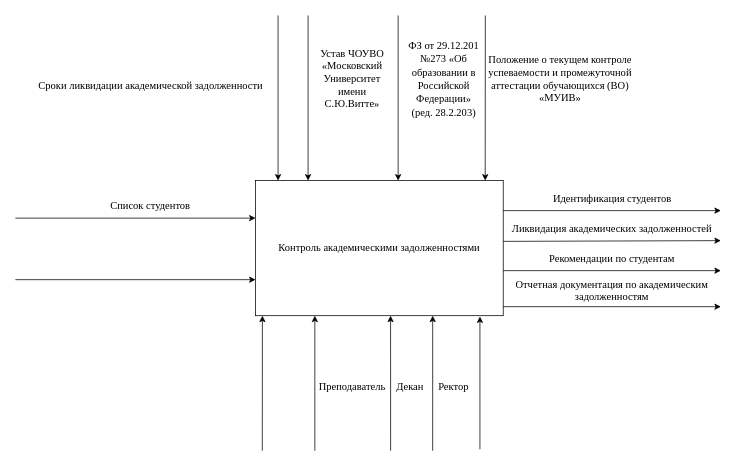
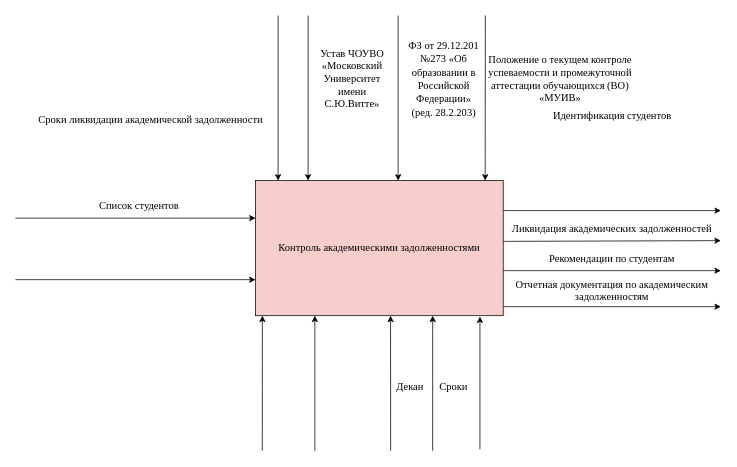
(150, 87) -> (150, 120)
(612, 199) -> (612, 117)
(150, 207) -> (139, 207)
(379, 248) -> (379, 248)
(352, 387) -> none
(453, 387) -> (453, 387)
